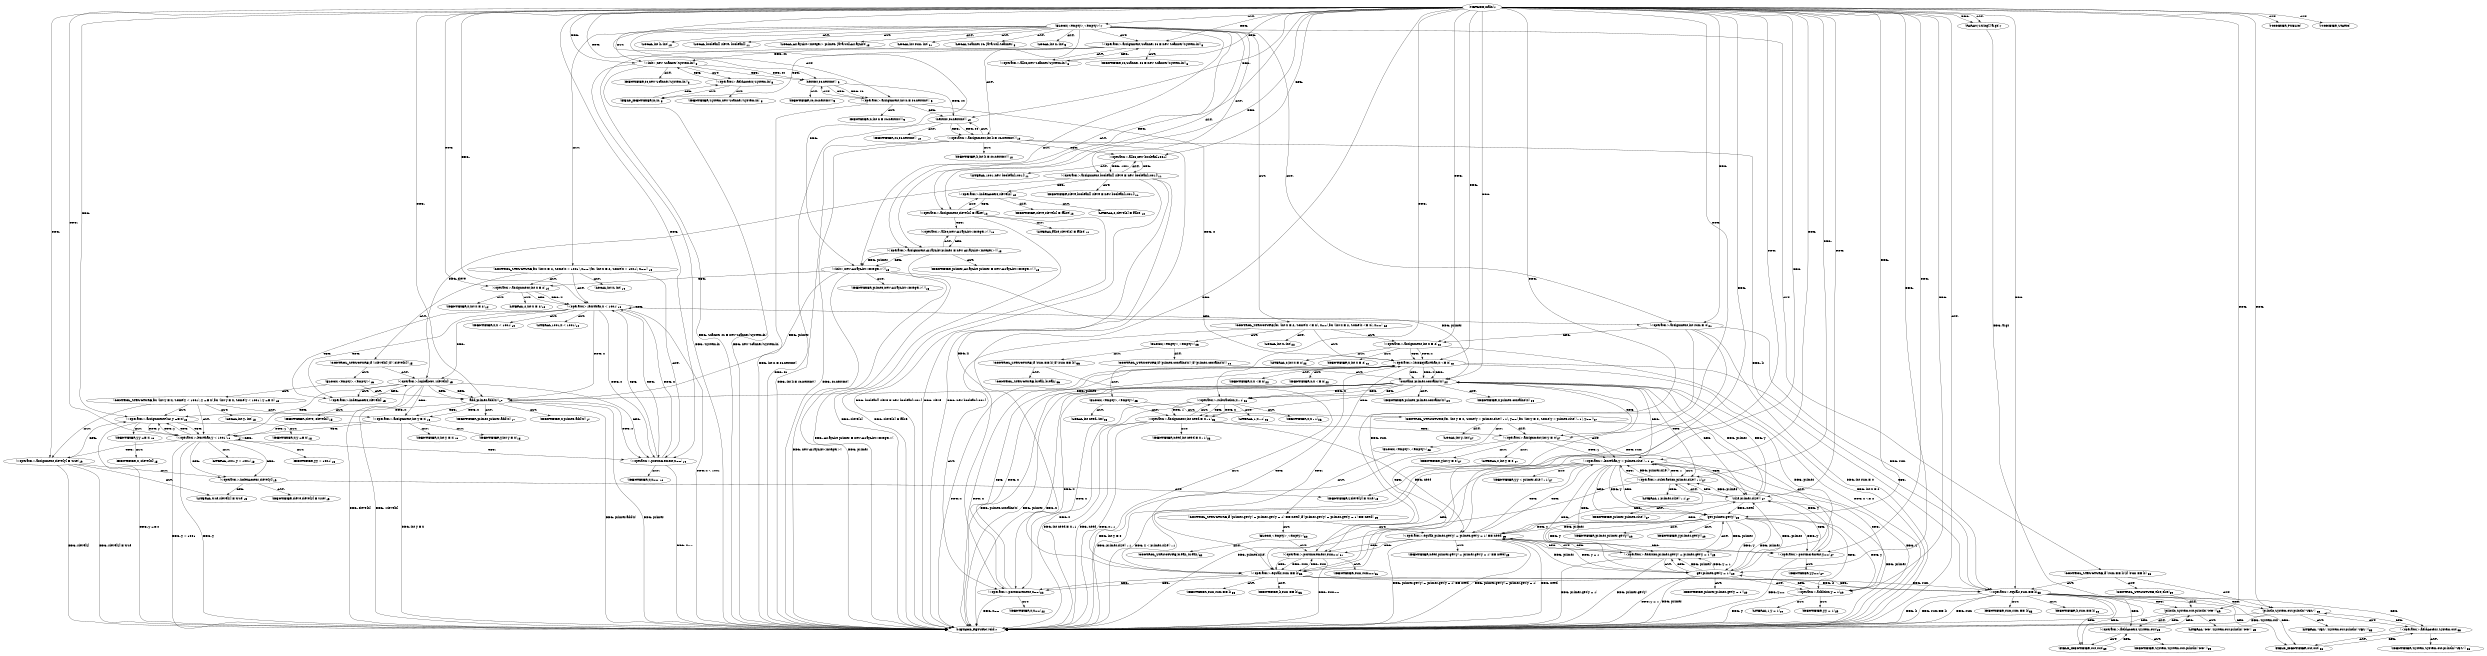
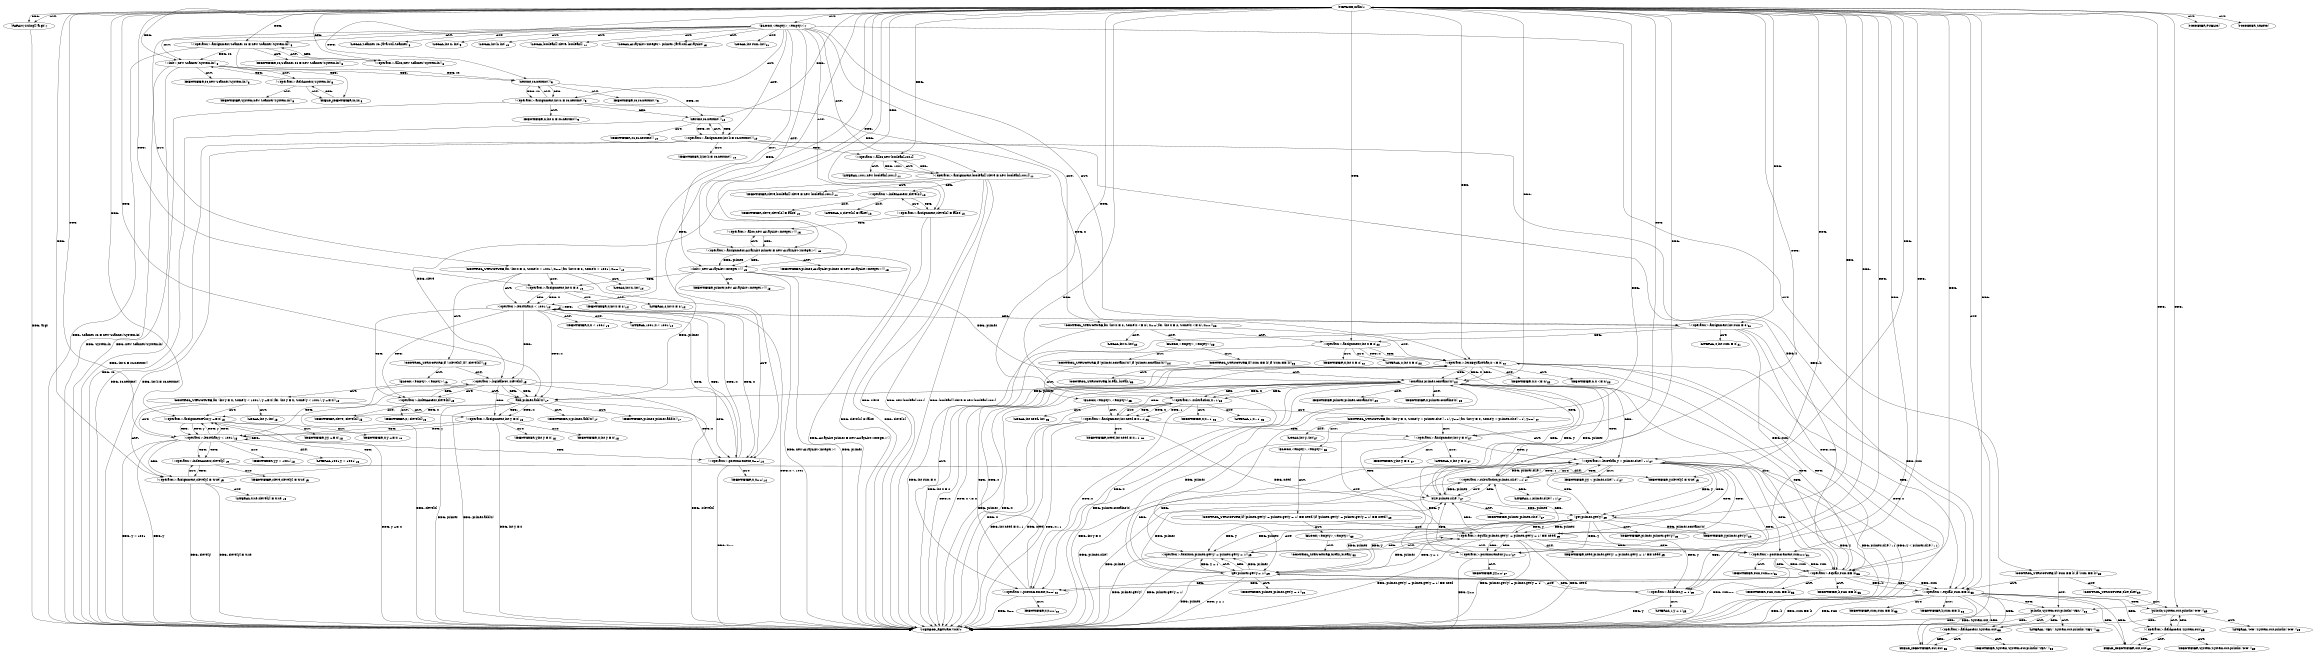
(1300, 82) -> (920, 82)
(1063, 232) -> none
none -> (1720, 344)
(136, 449) -> (402, 408)
(236, 489) -> (198, 470)
(1746, 508) -> (1538, 508)
(1709, 527) -> (1686, 527)
(1951, 548) -> (1990, 523)
(1820, 611) -> none
